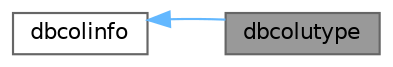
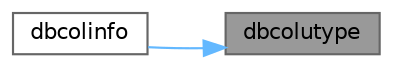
(198, 19) -> (176, 48)
